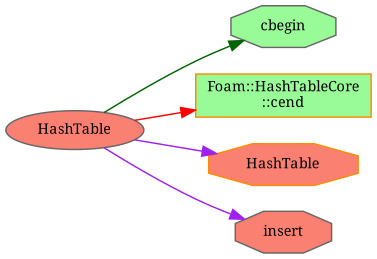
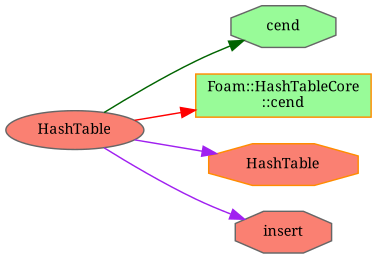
(283, 27) -> (283, 27)
